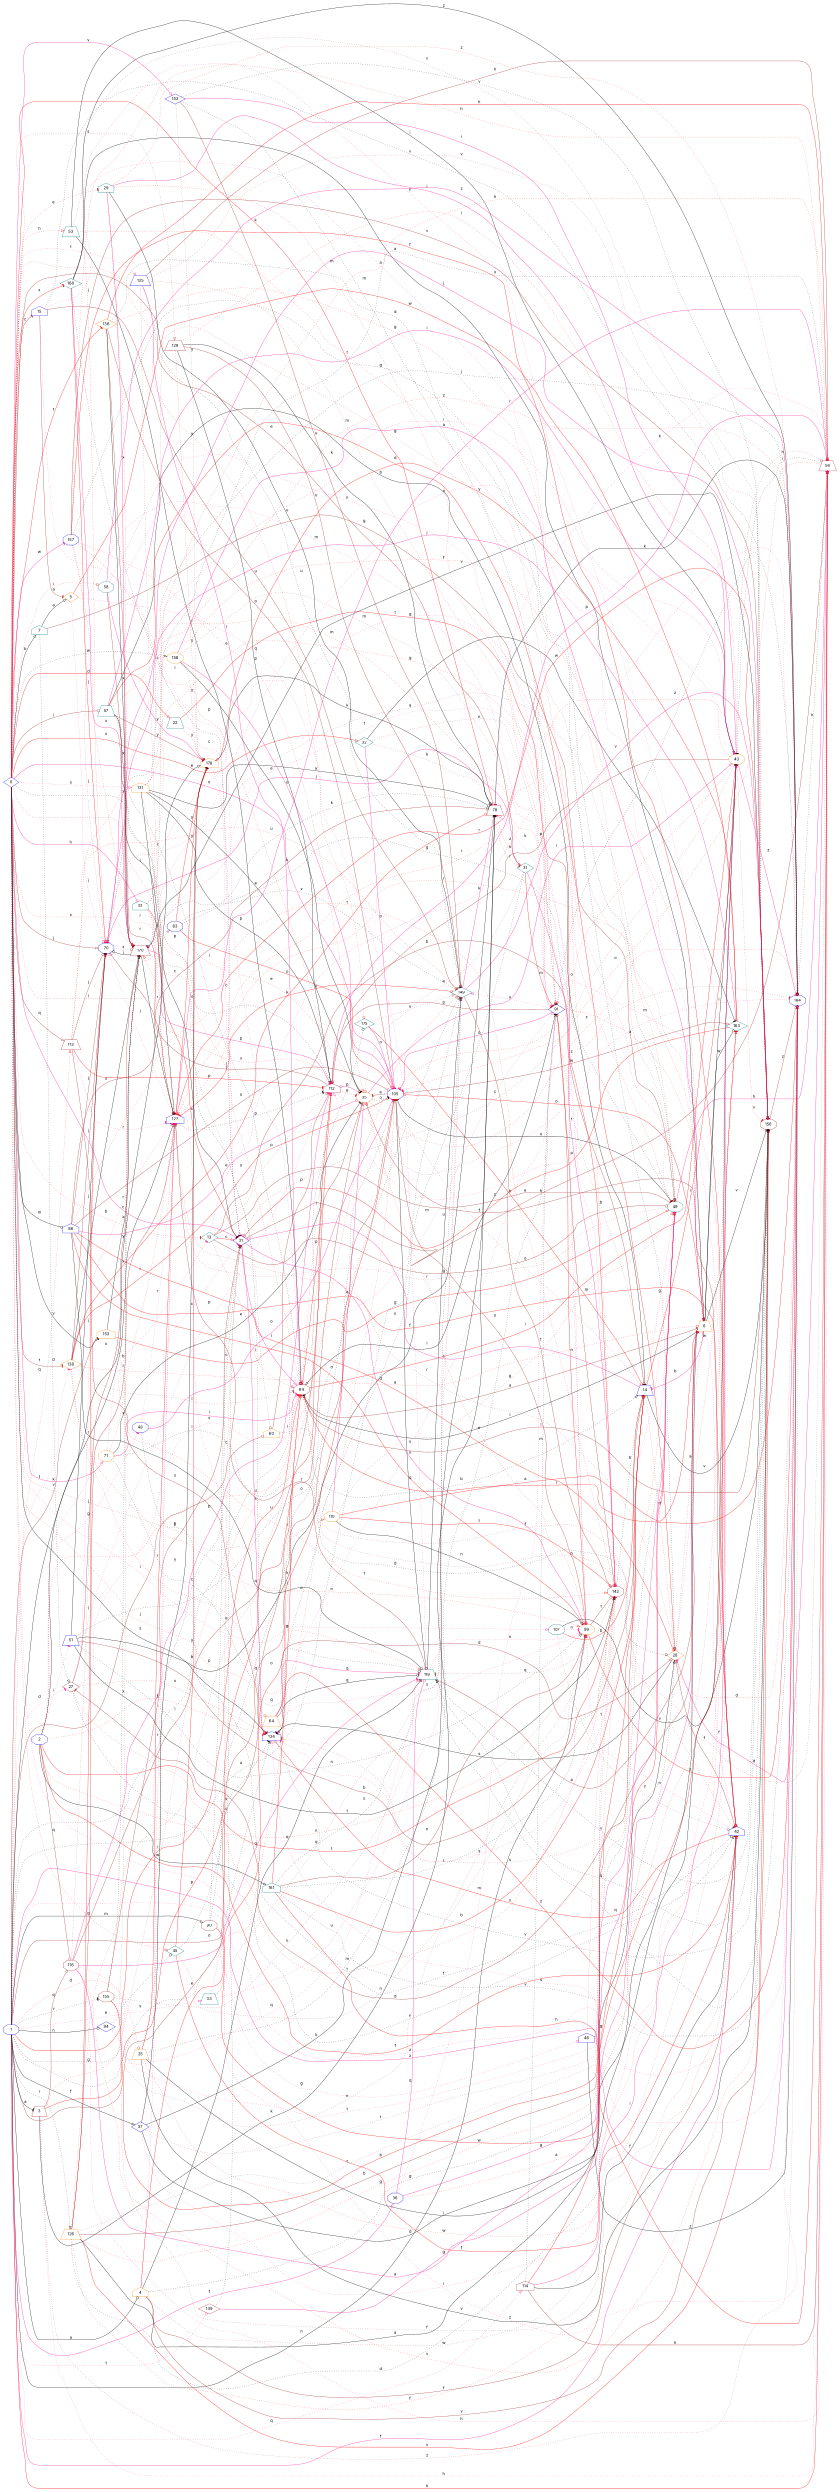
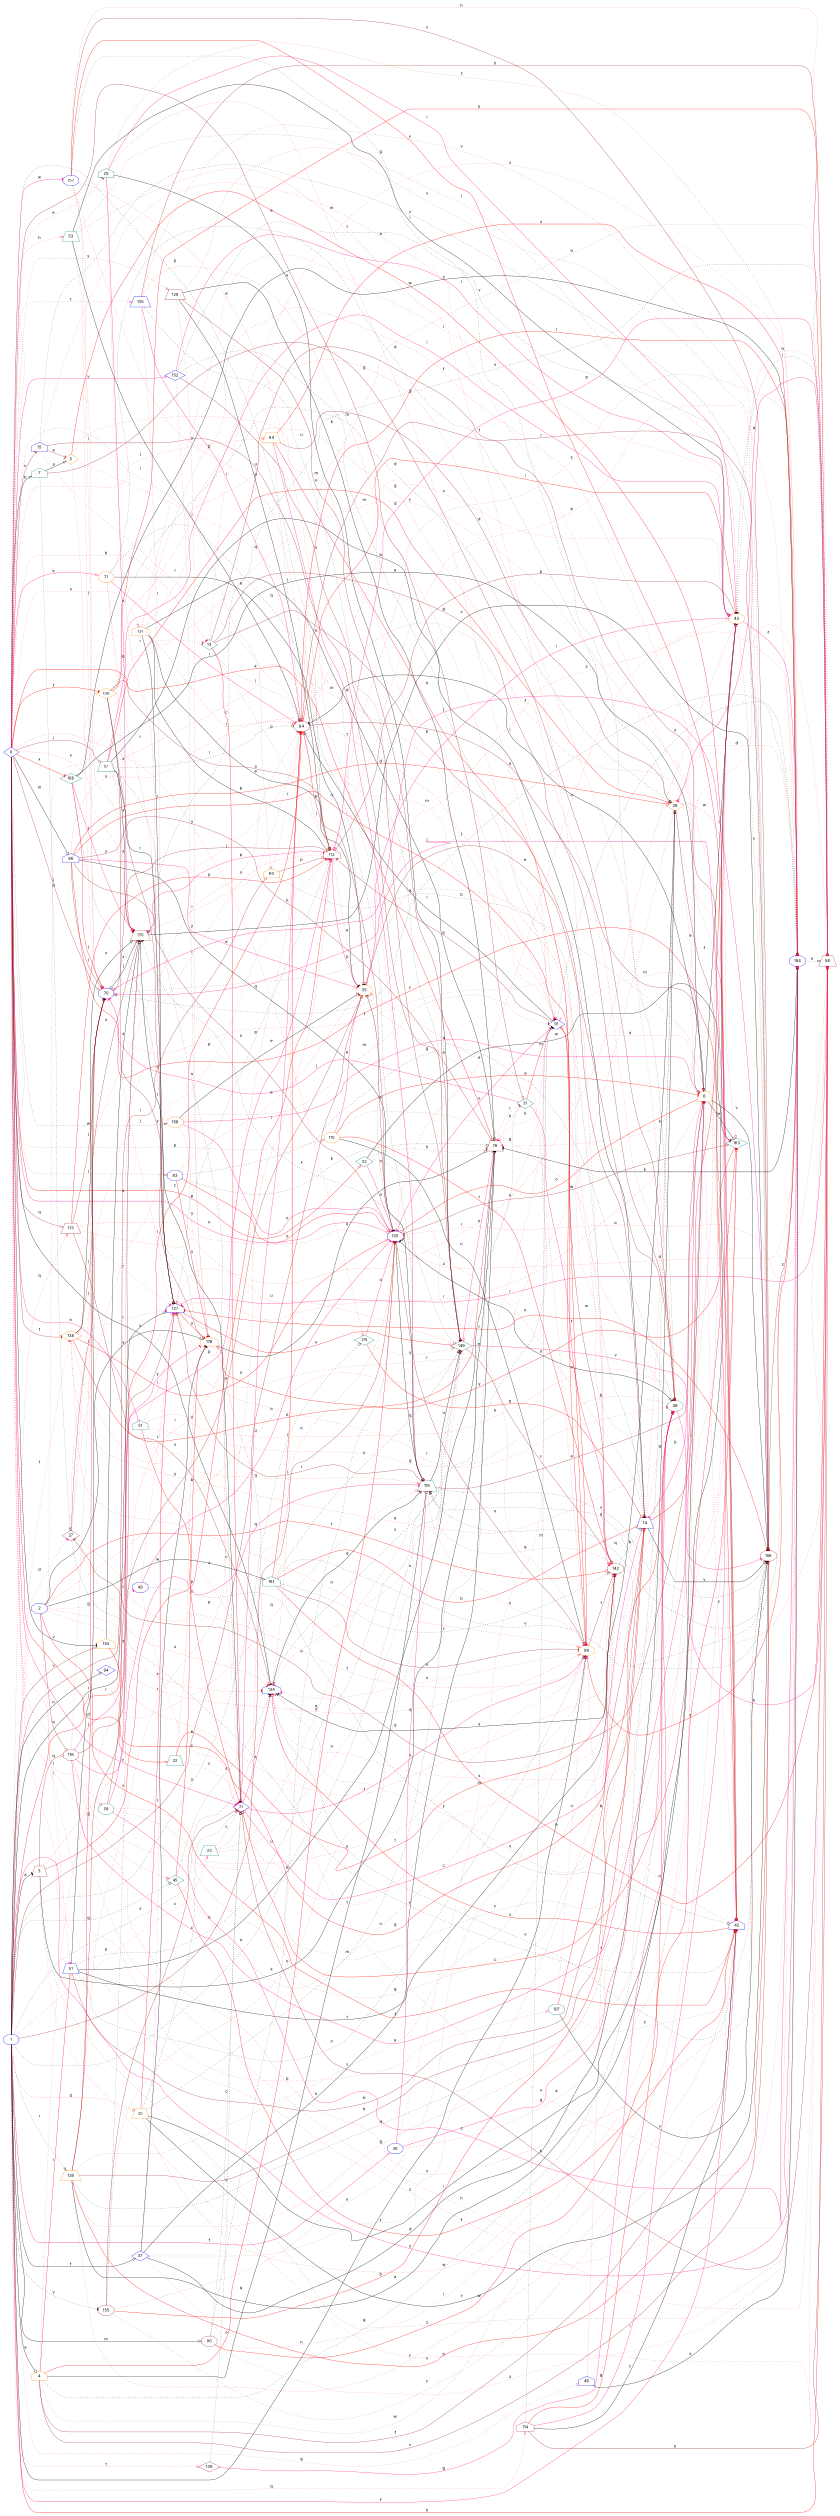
none -> (548, 909)
none -> (54, 2174)
